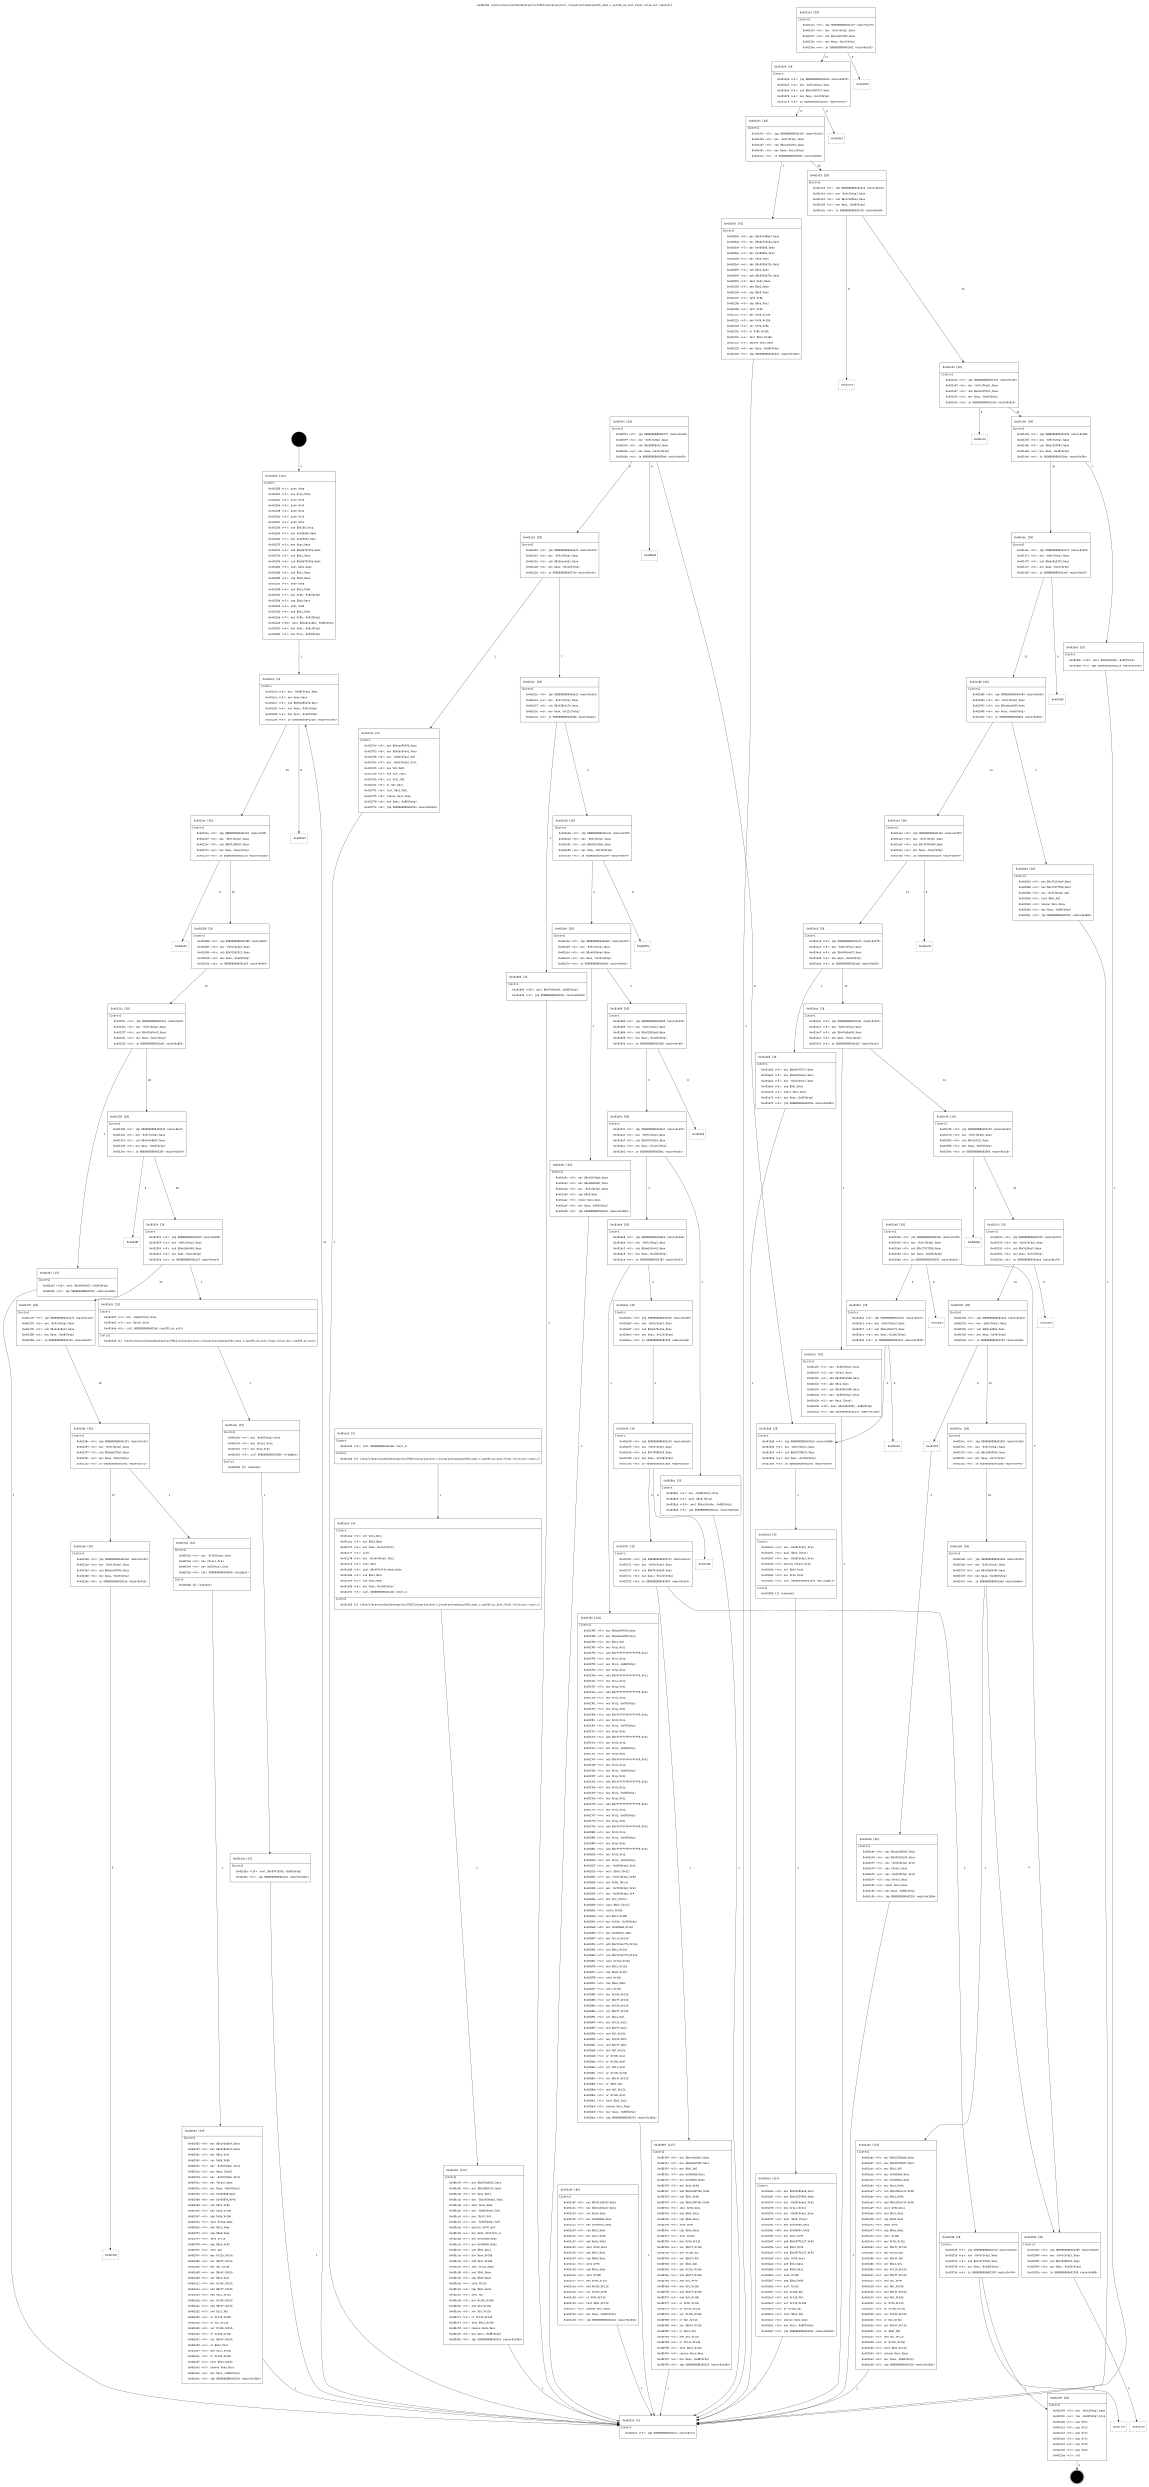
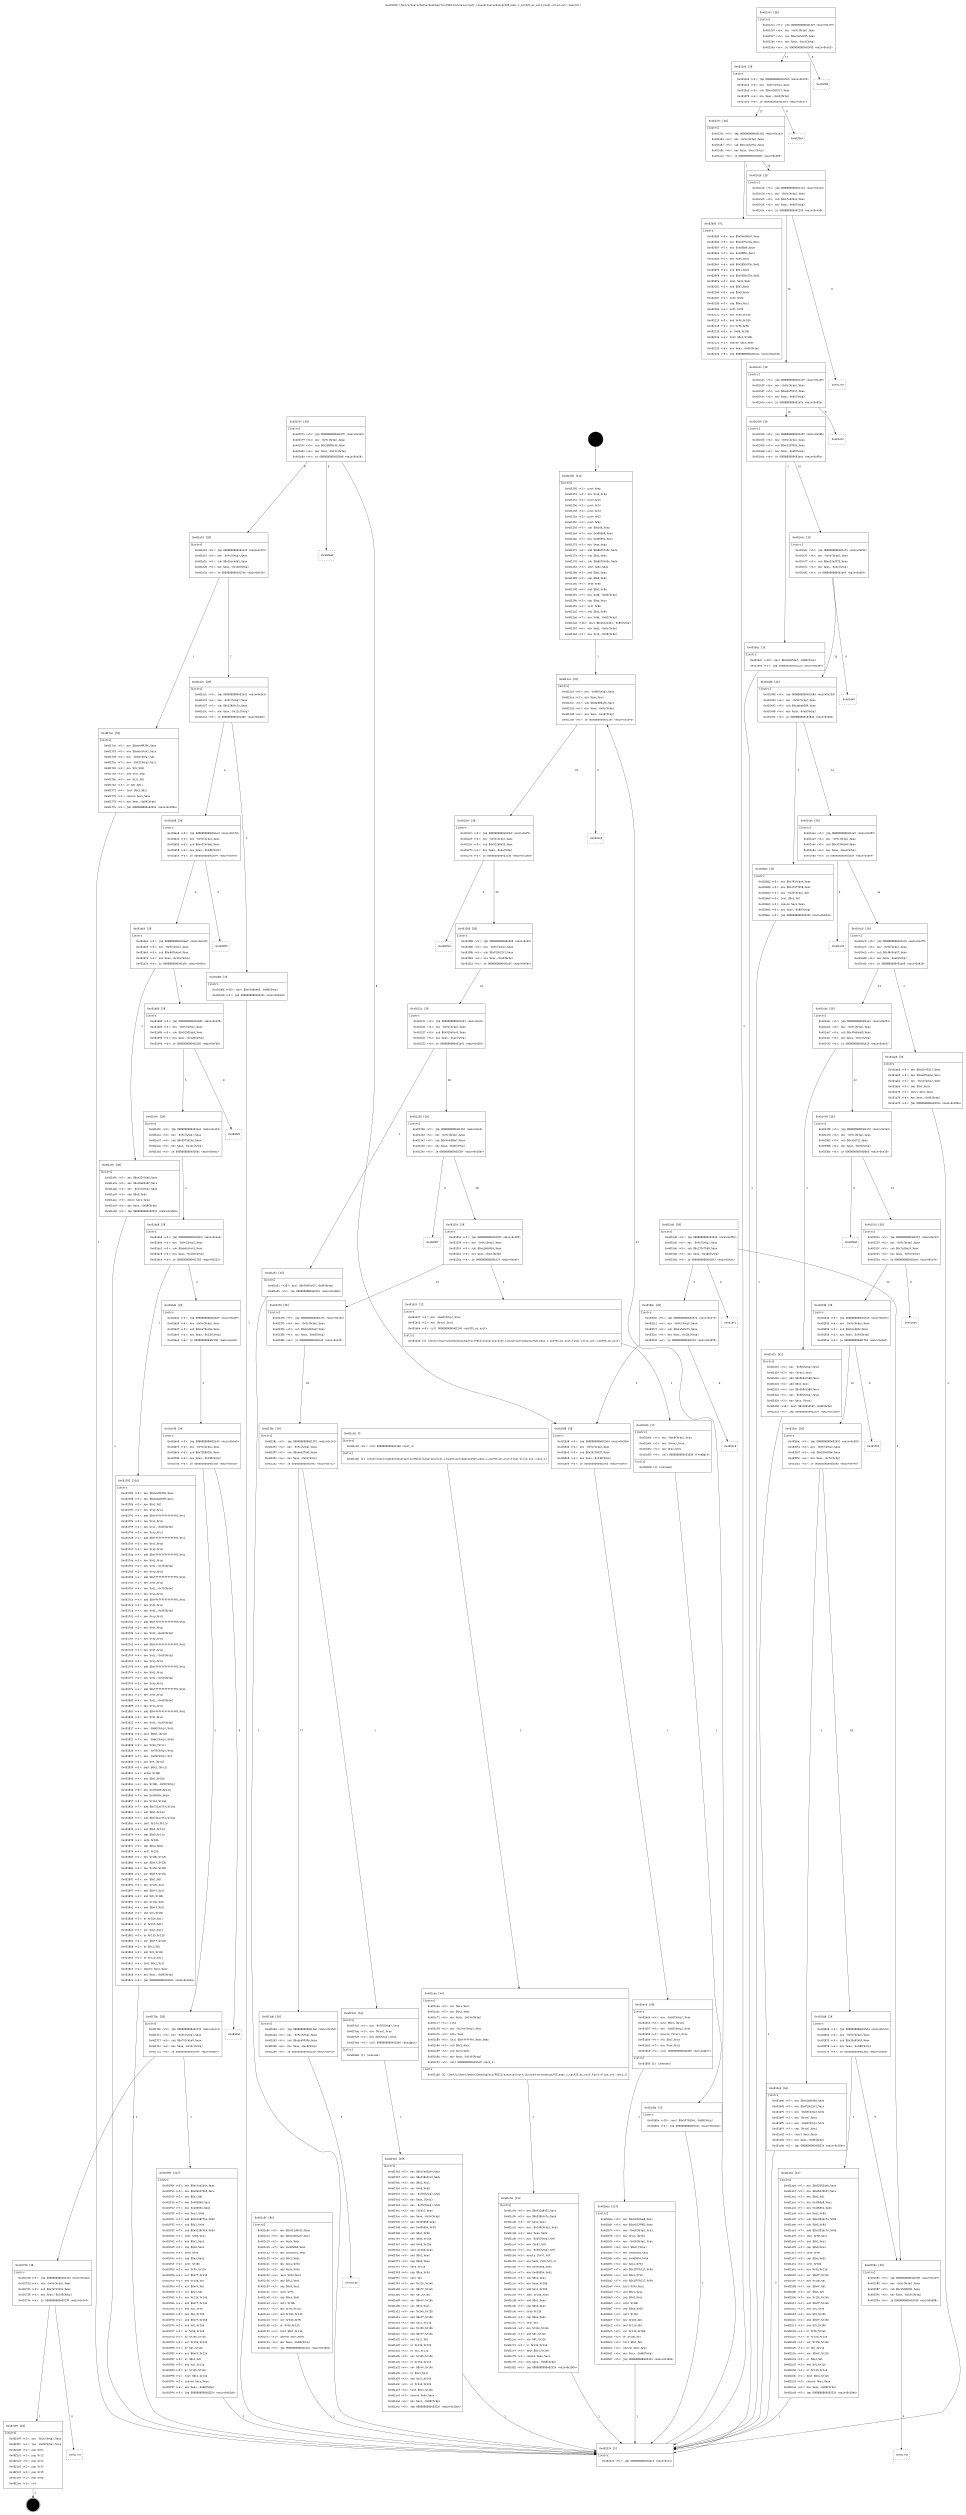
(701, 1496) -> none
(916, 1642) -> (810, 1775)
